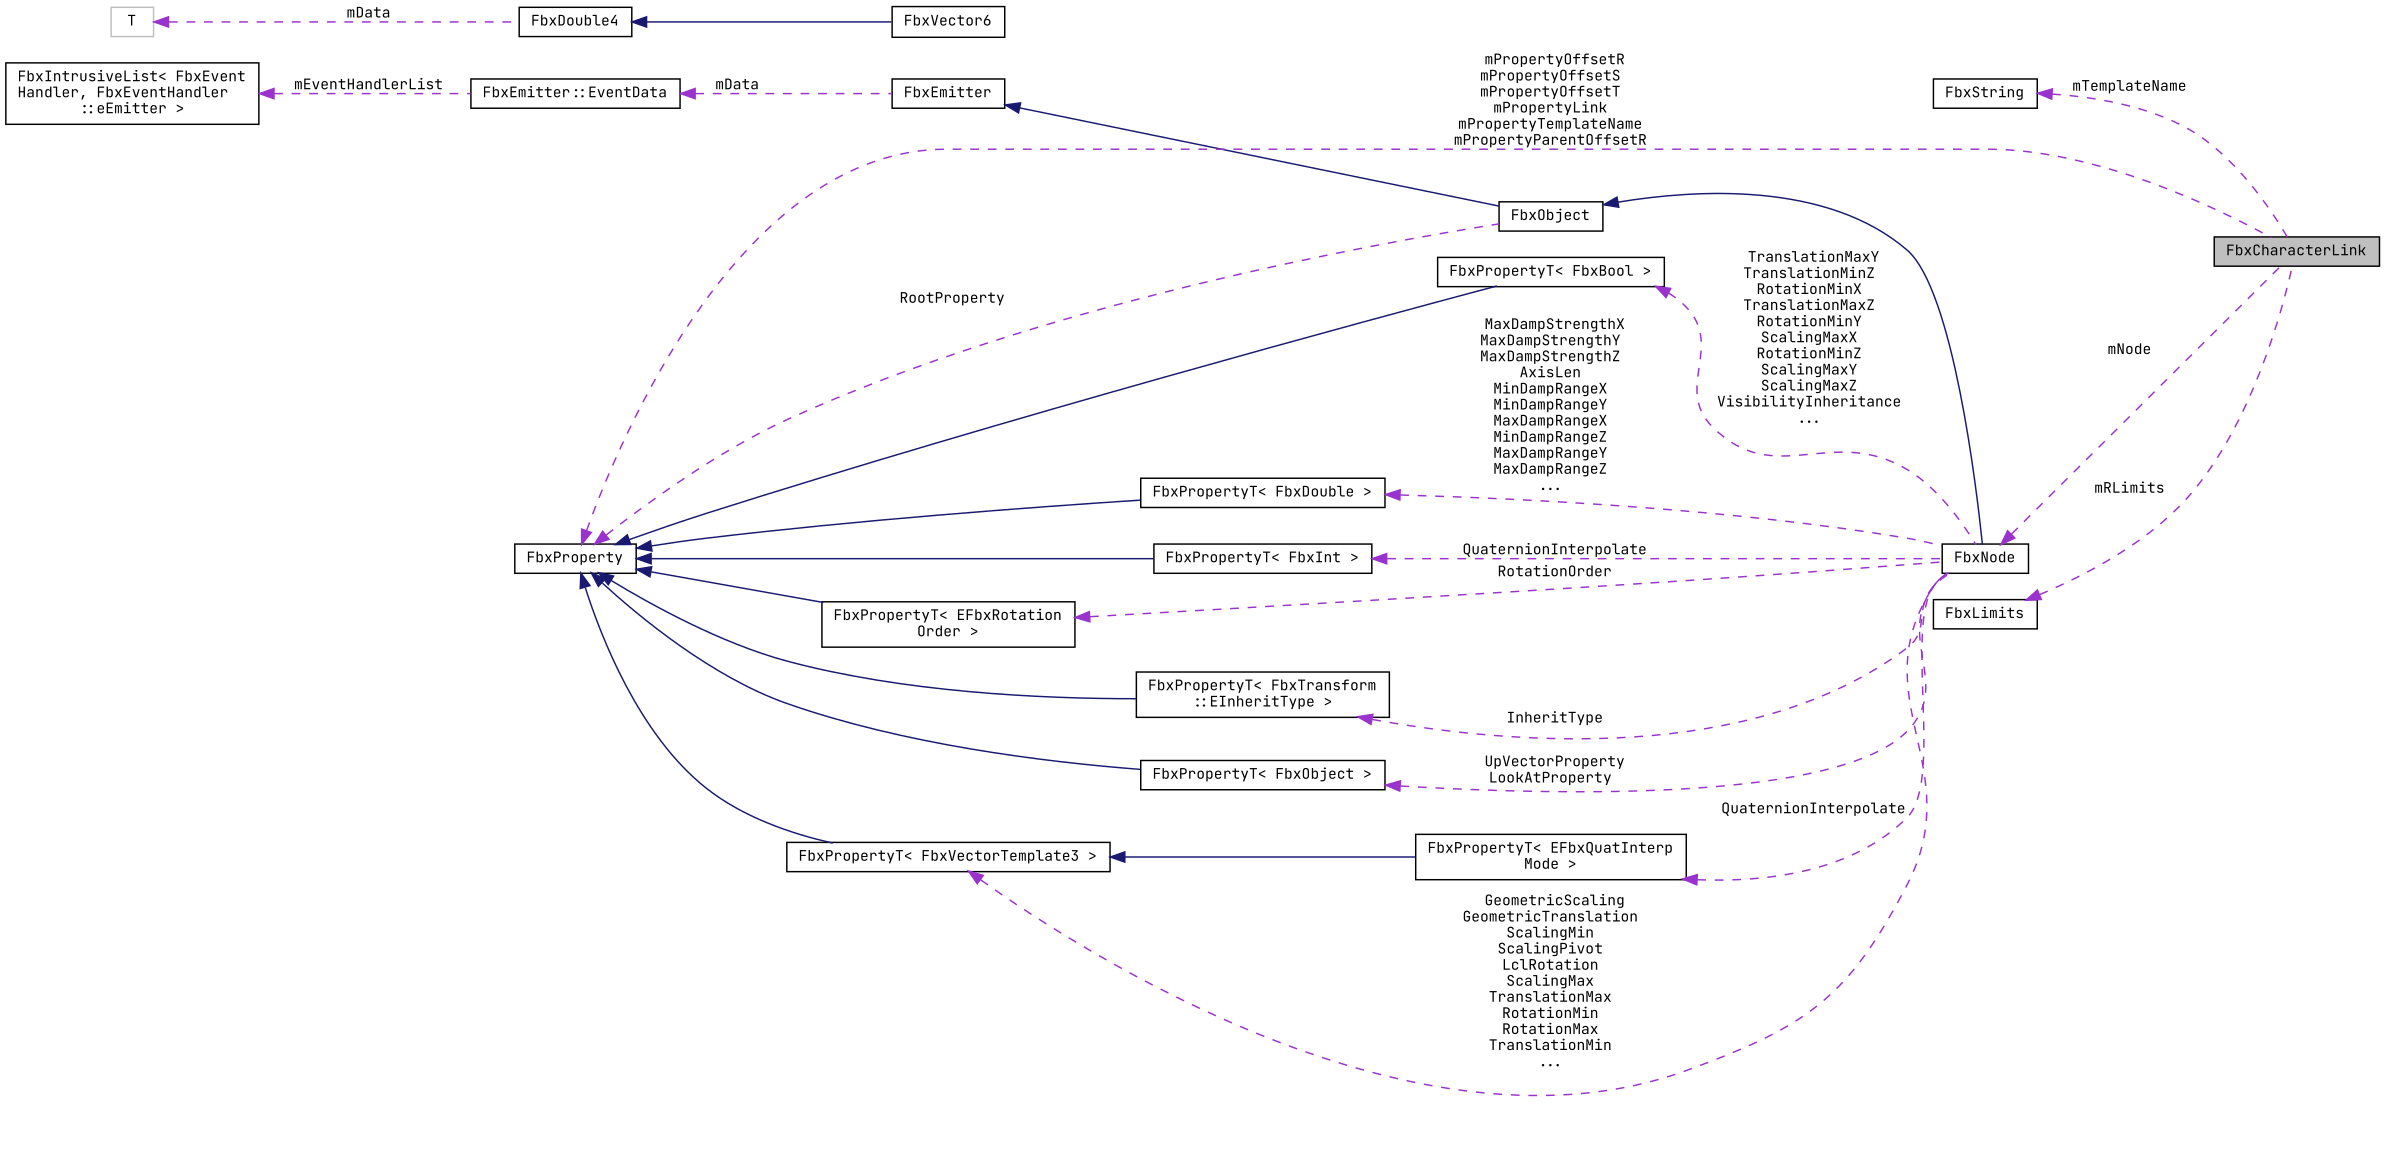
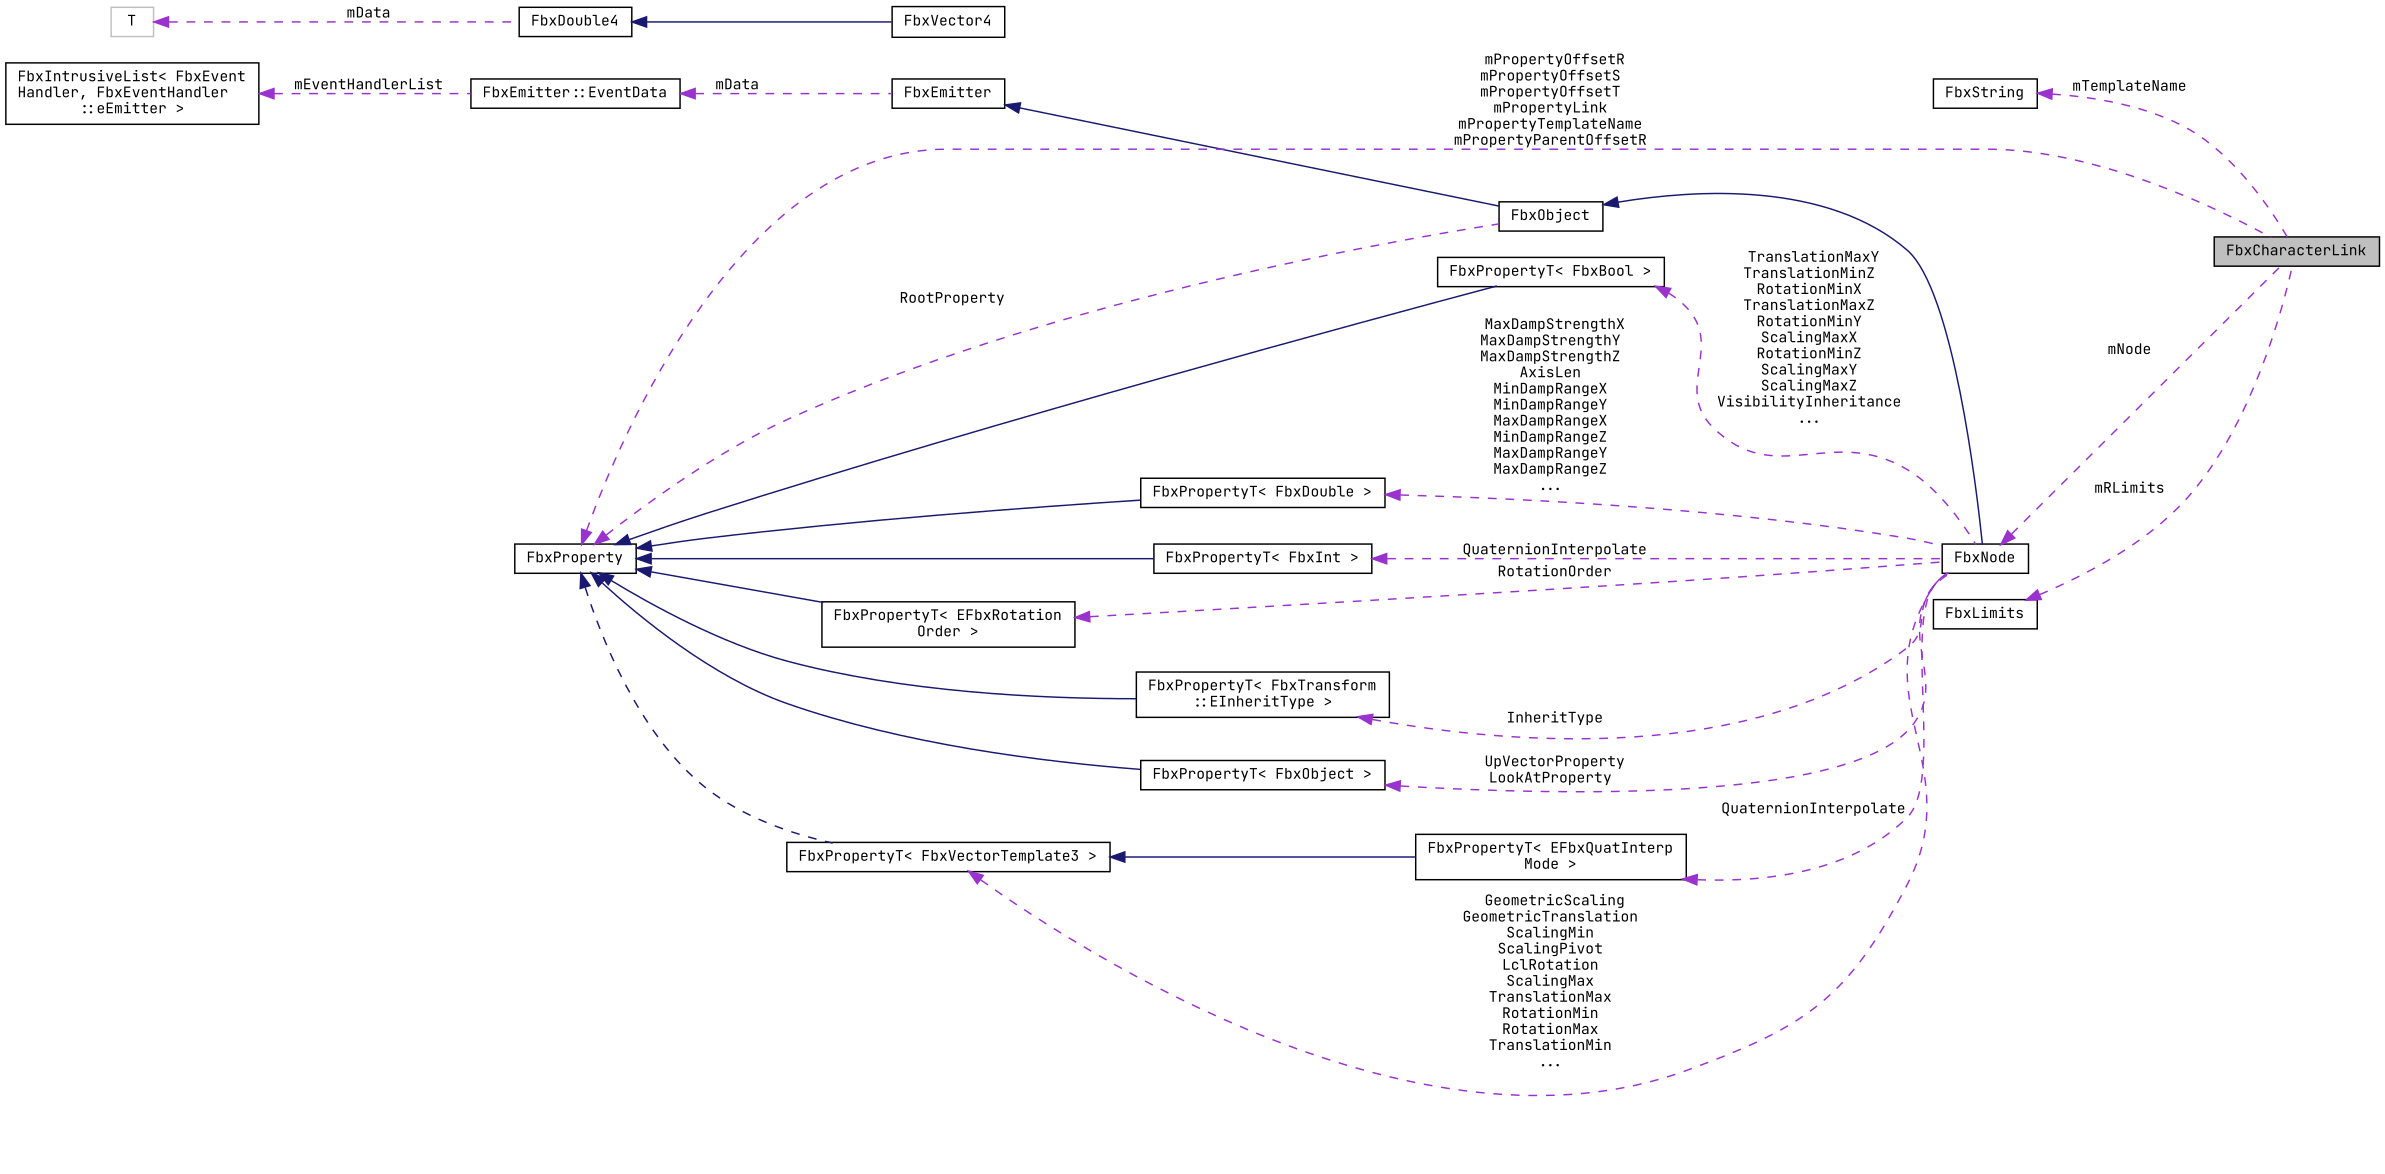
(948, 22) -> (948, 22)
(671, 753) -> (671, 753)
